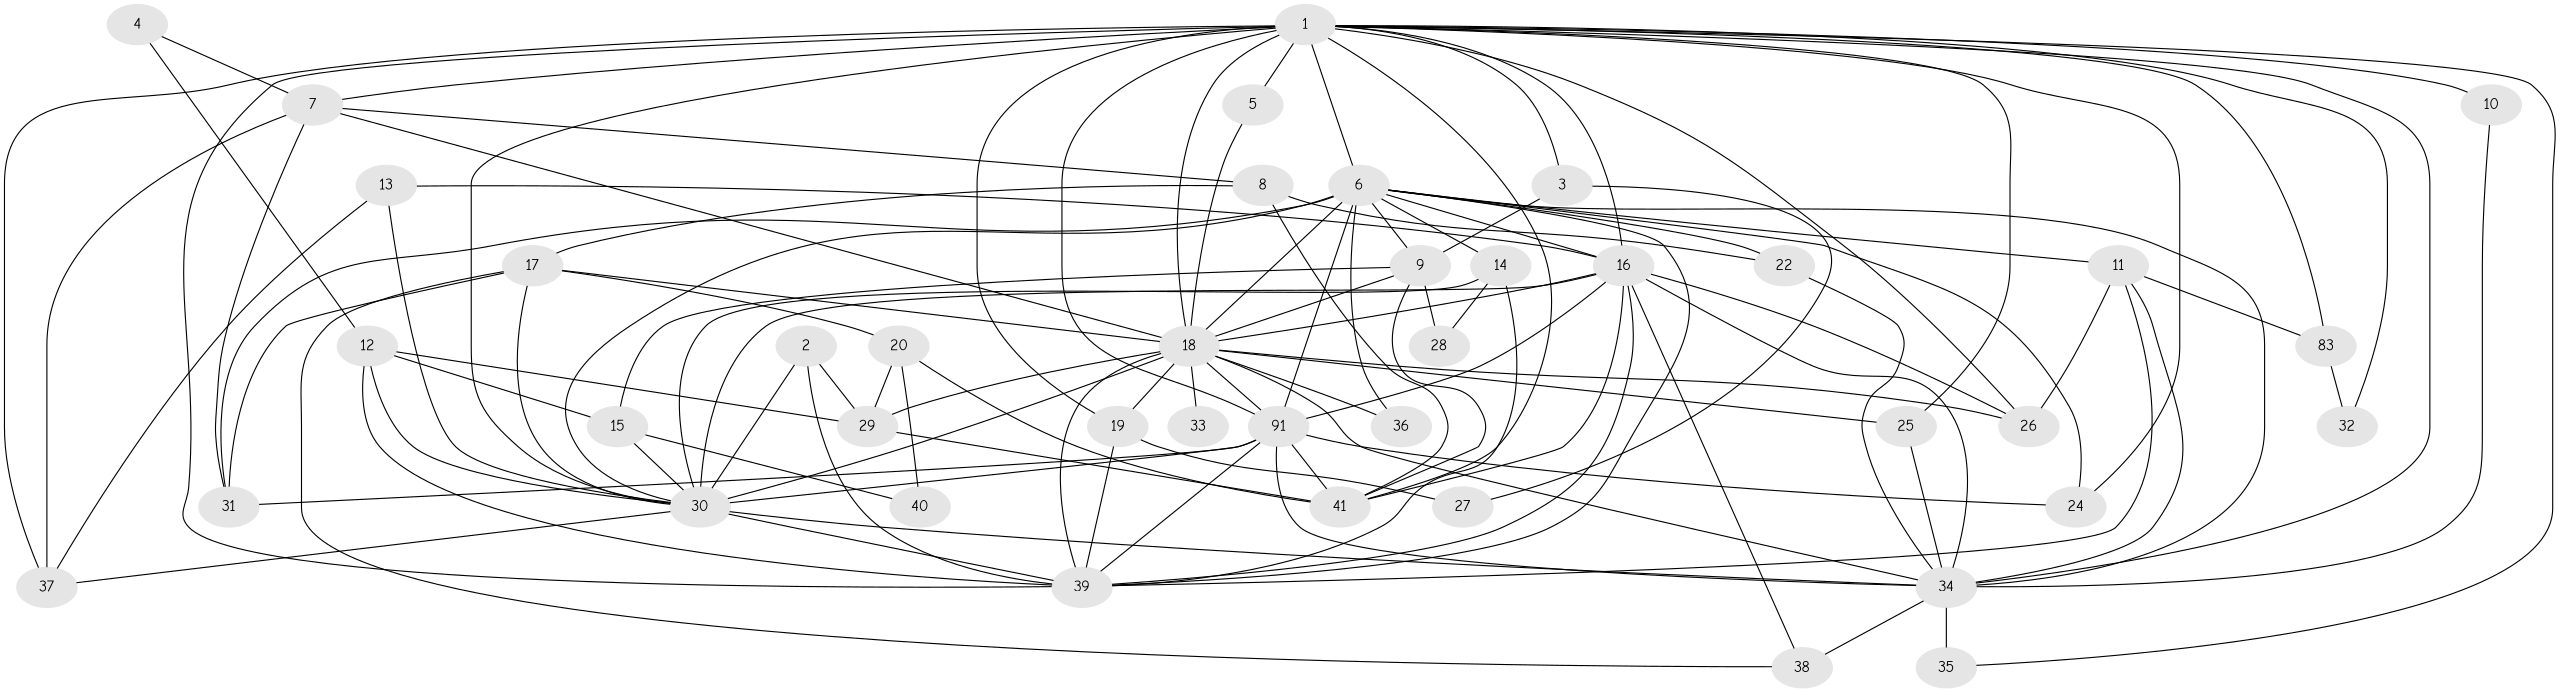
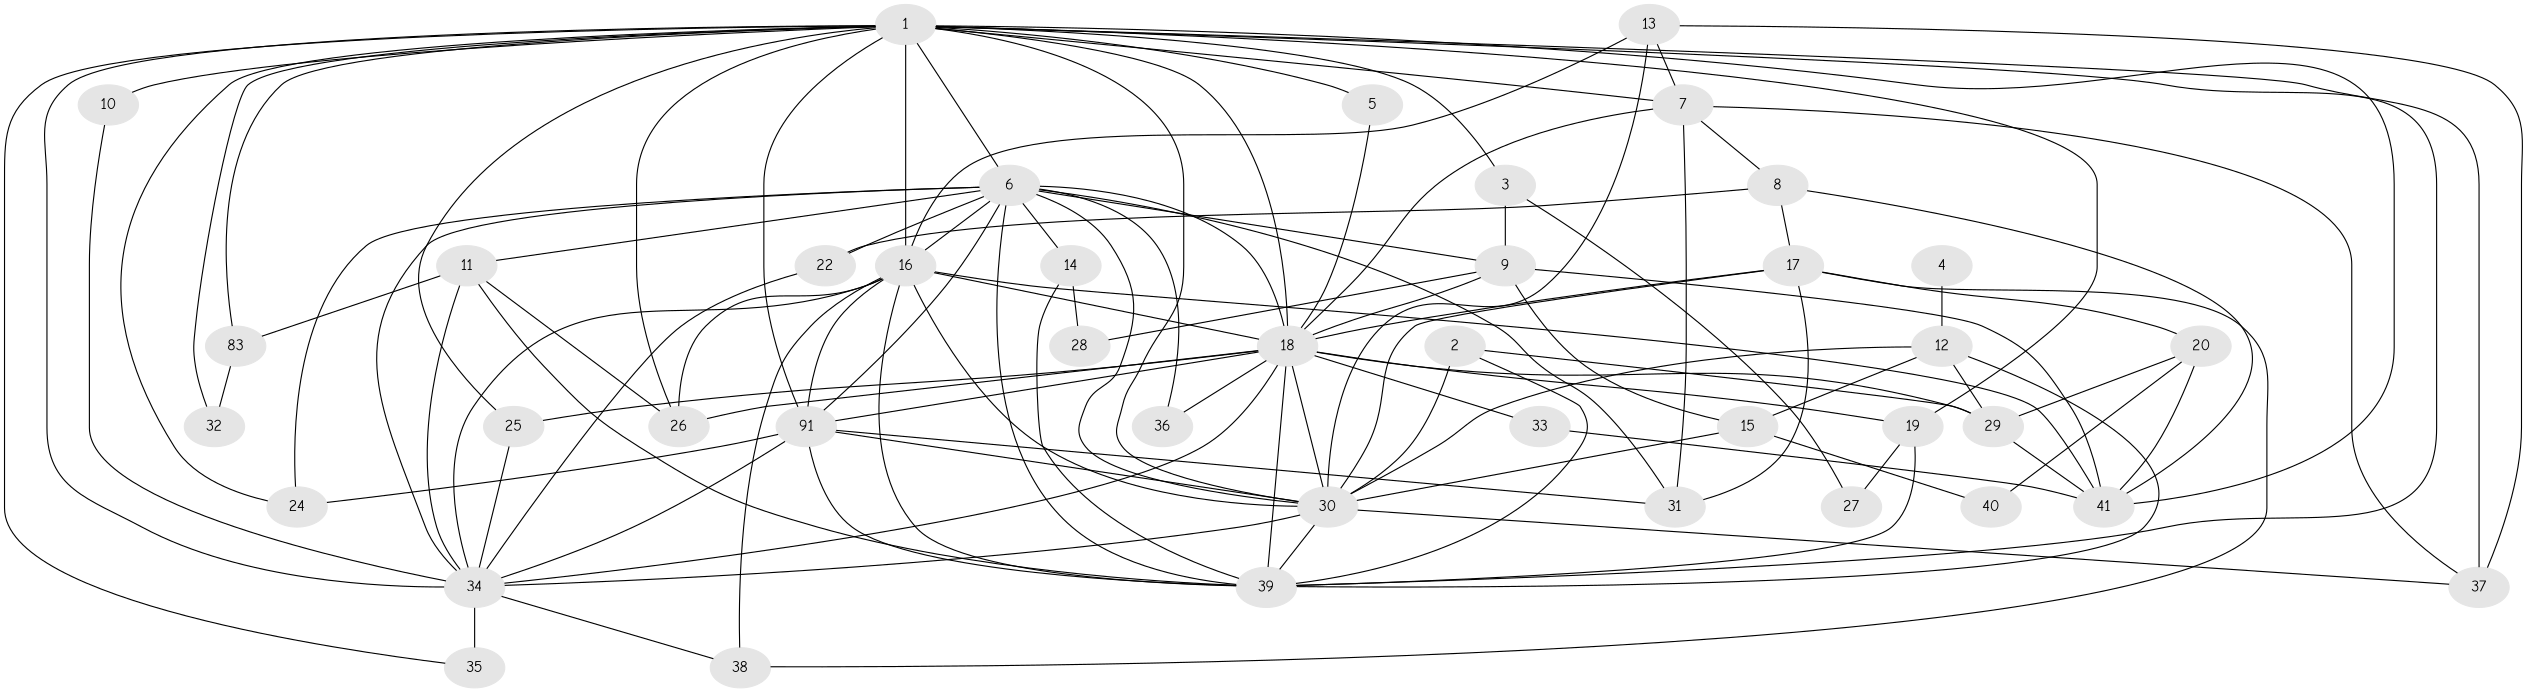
(225, 65) -> (1666, 65)
(1006, 292) -> none
(1309, 467) -> (1811, 459)
